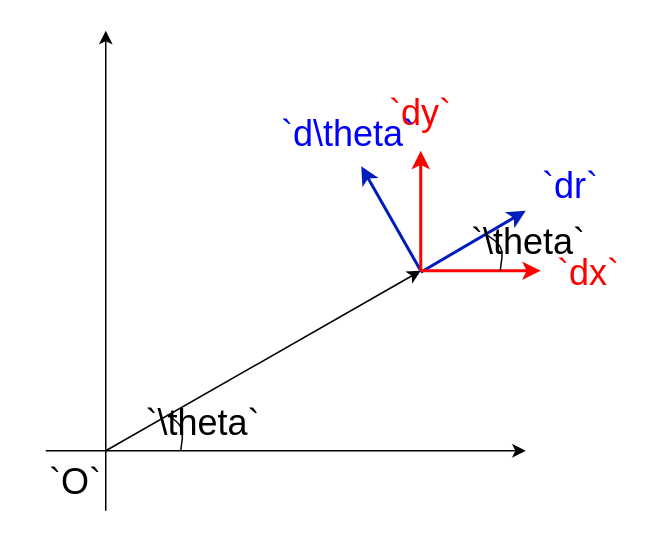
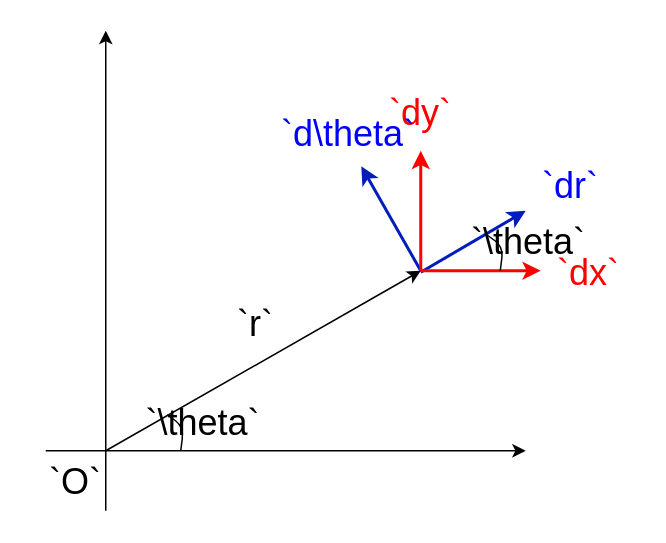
none -> (256, 325)
